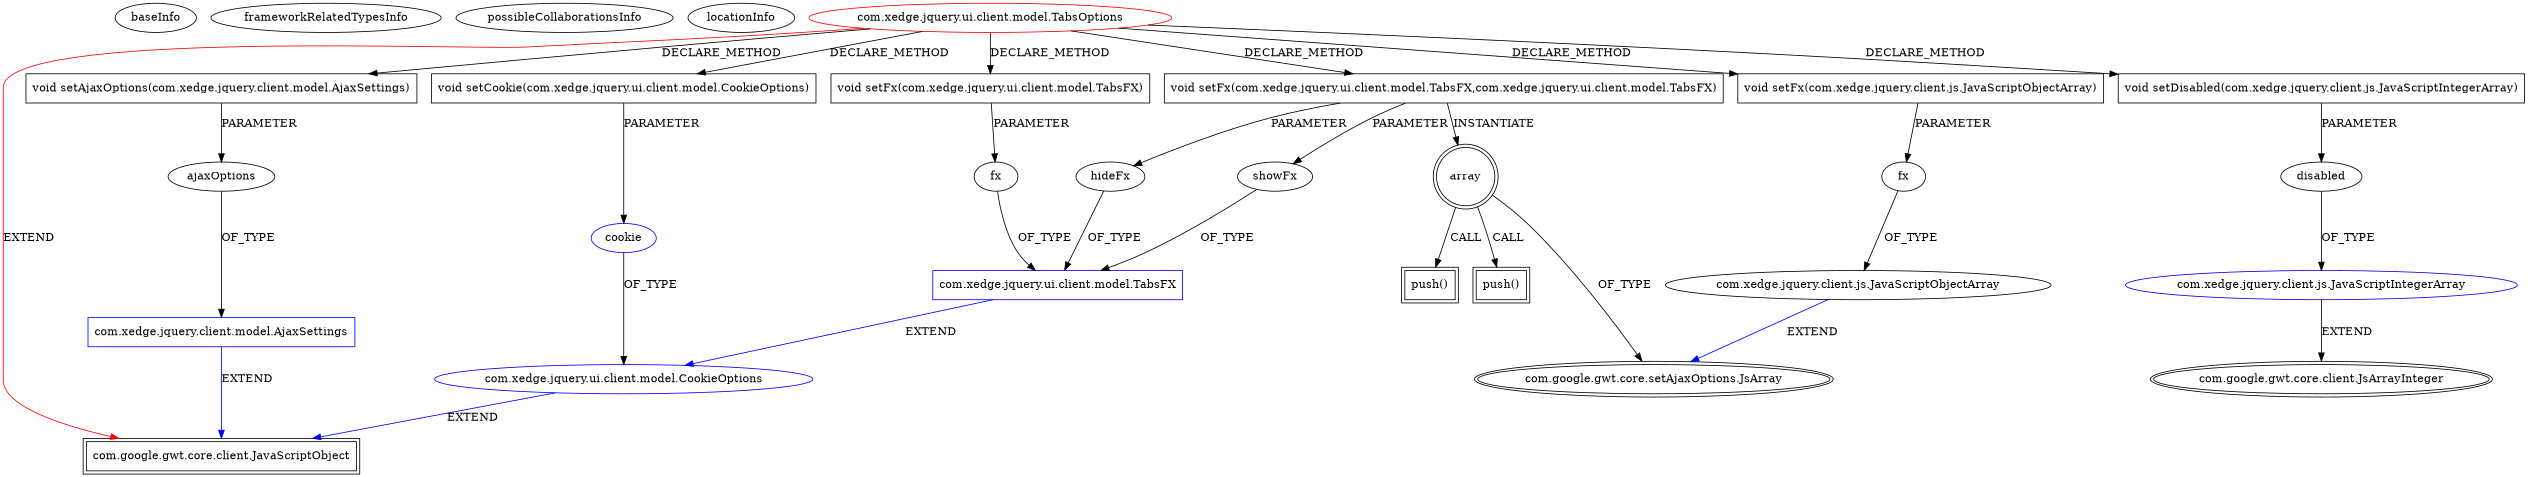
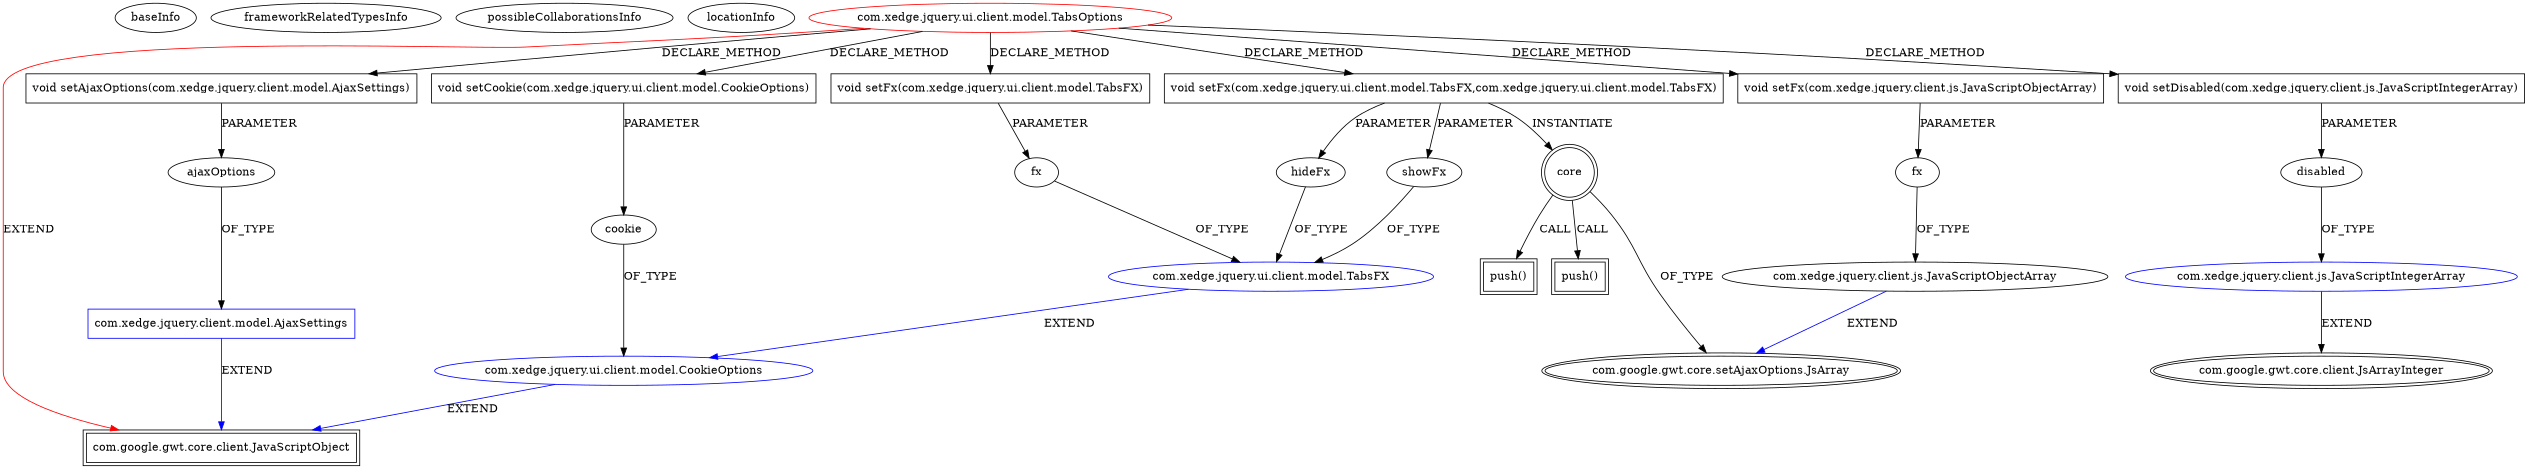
(1466, 177) -> (1570, 172)
(624, 238) -> (624, 230)
(1058, 285) -> (1271, 277)
